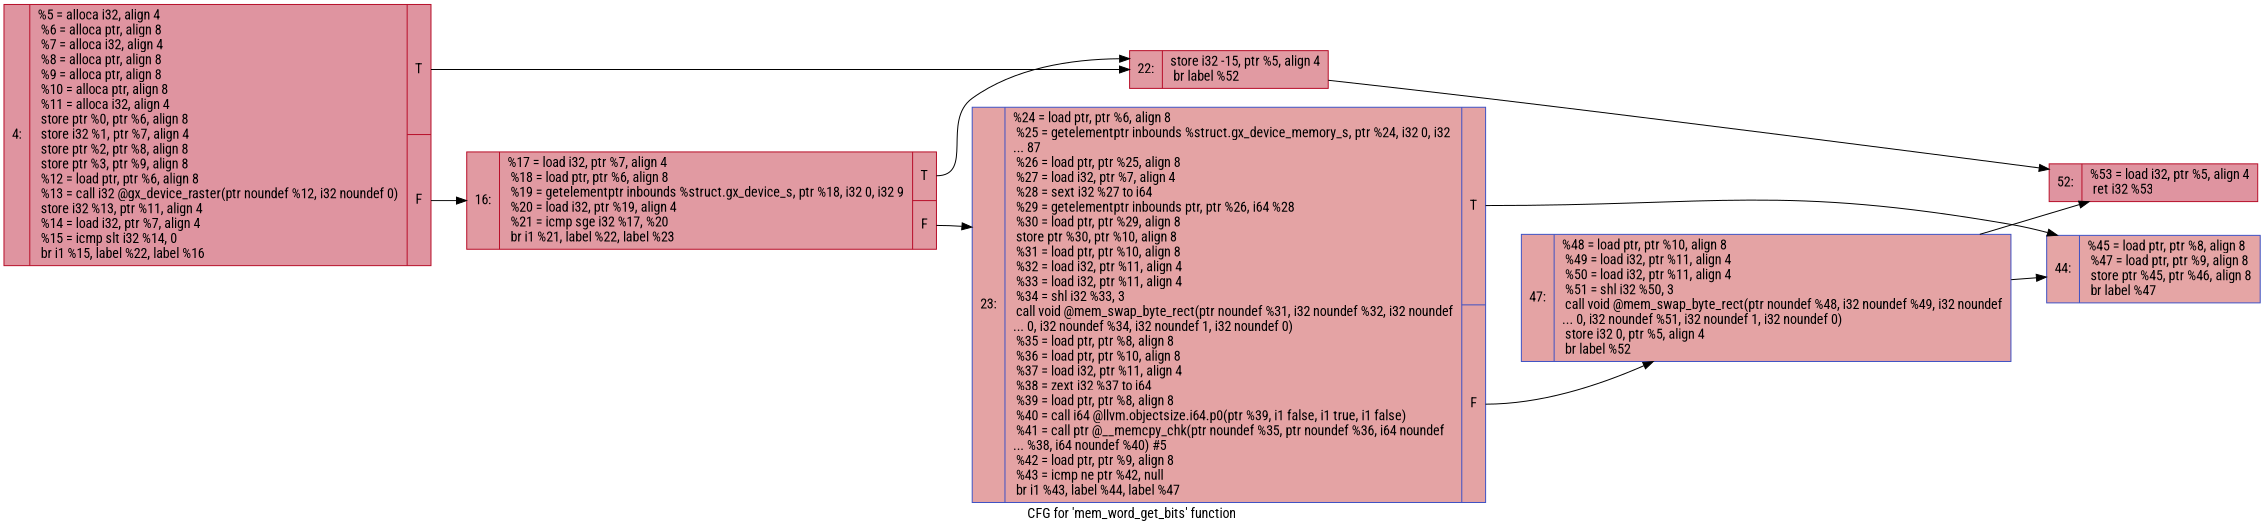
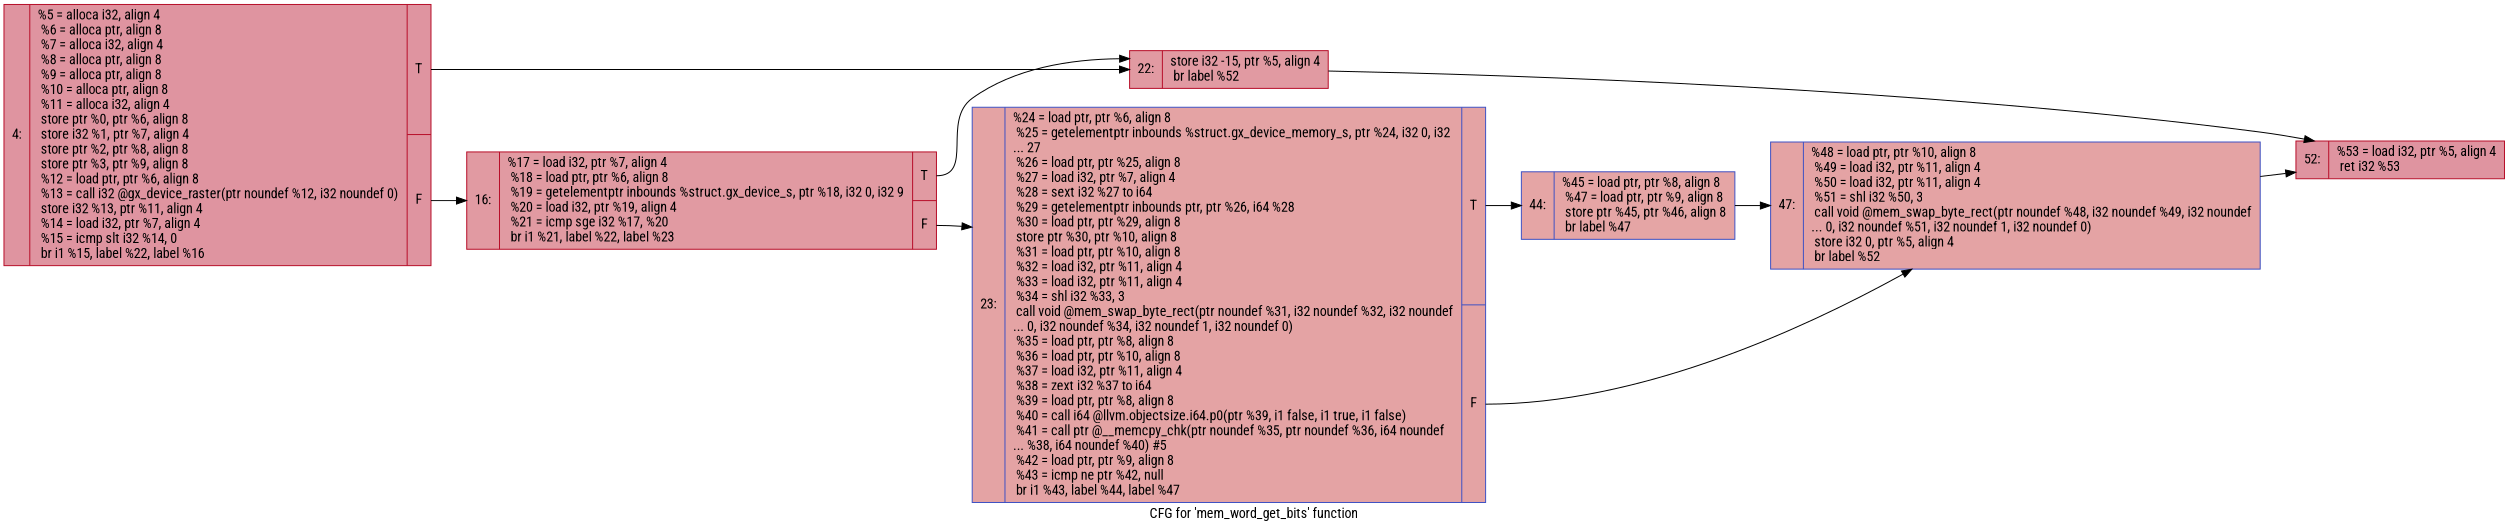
(1027, 148) -> (1027, 148)
(2024, 279) -> (1747, 206)
